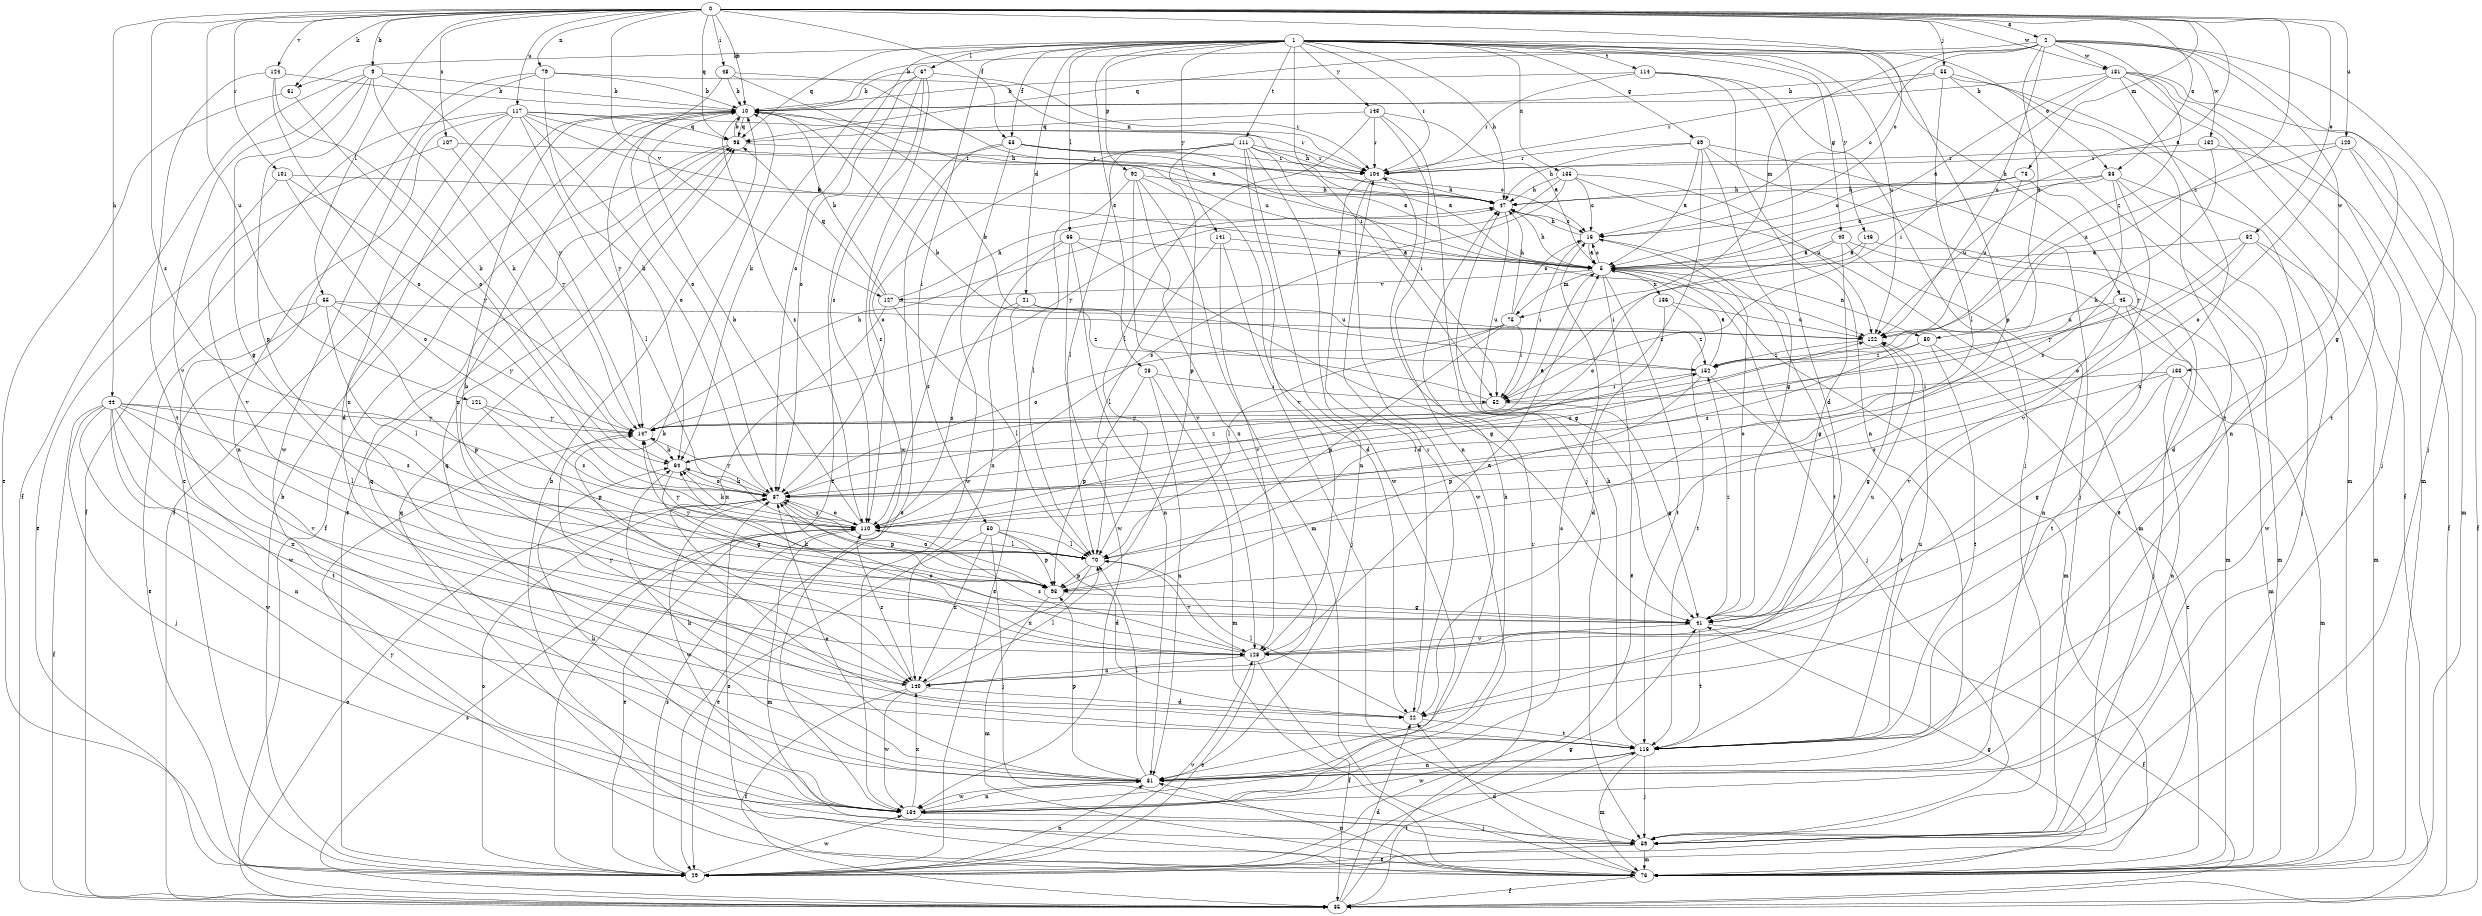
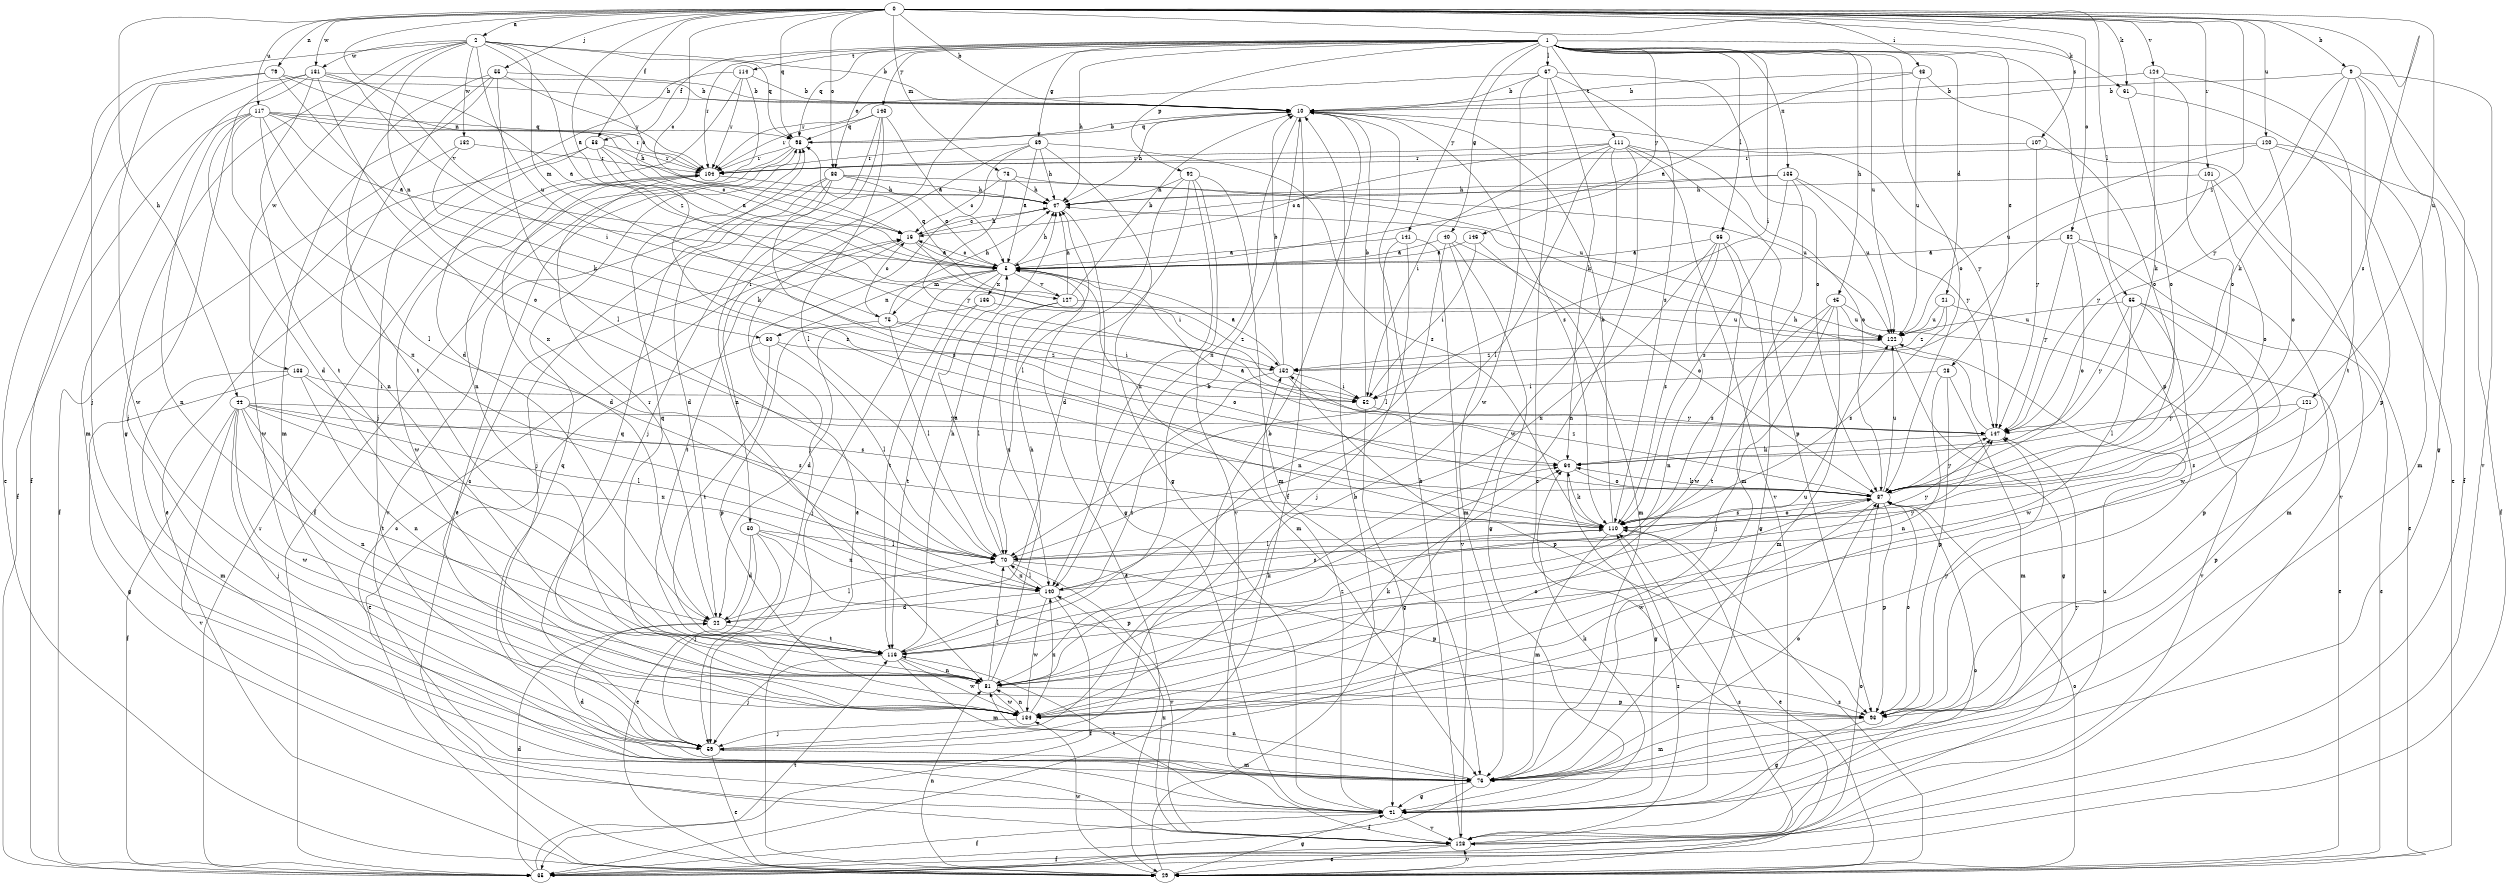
(1457, 489) -> (949, 404)
